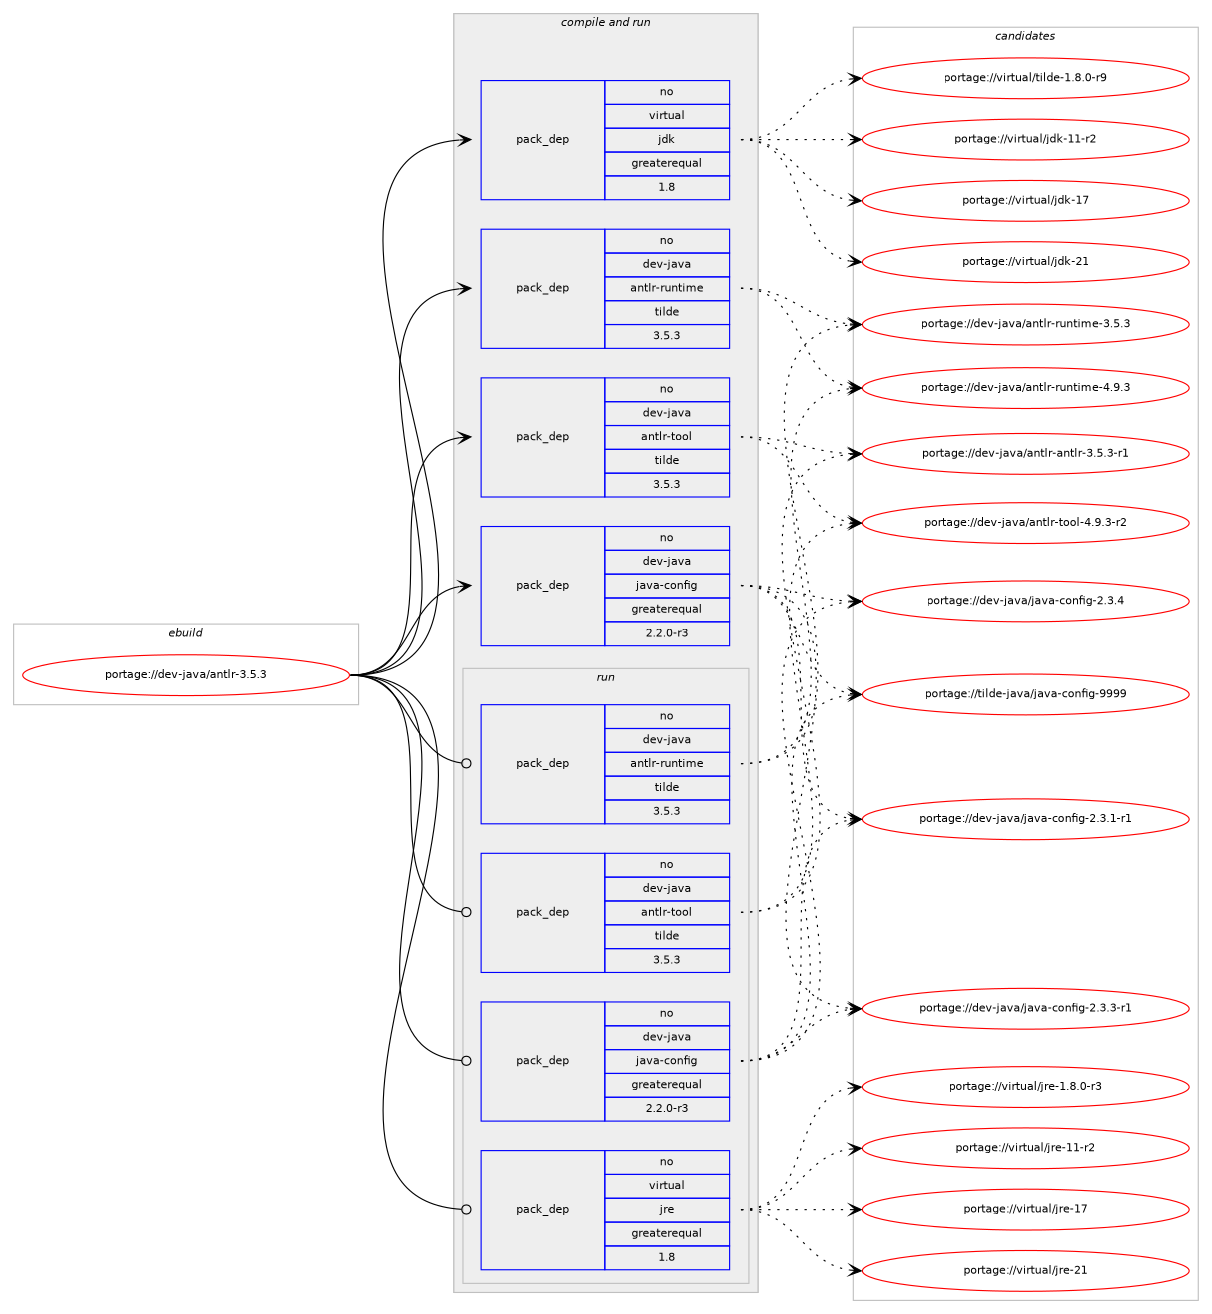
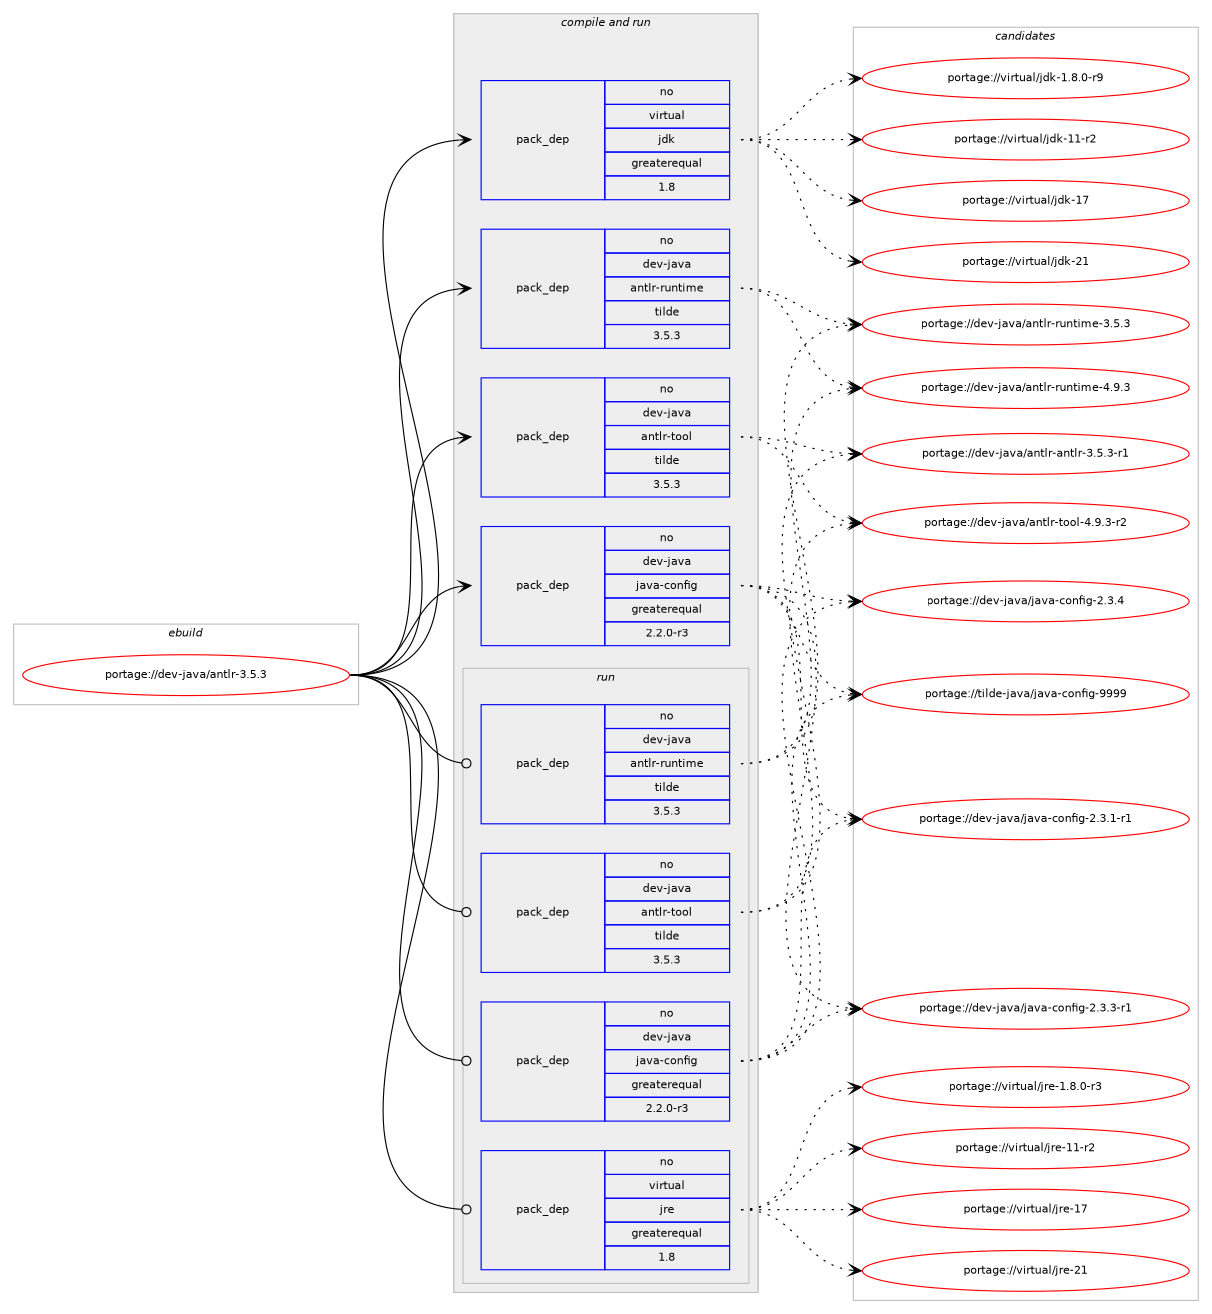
(1026, 78) -> (1026, 78)
